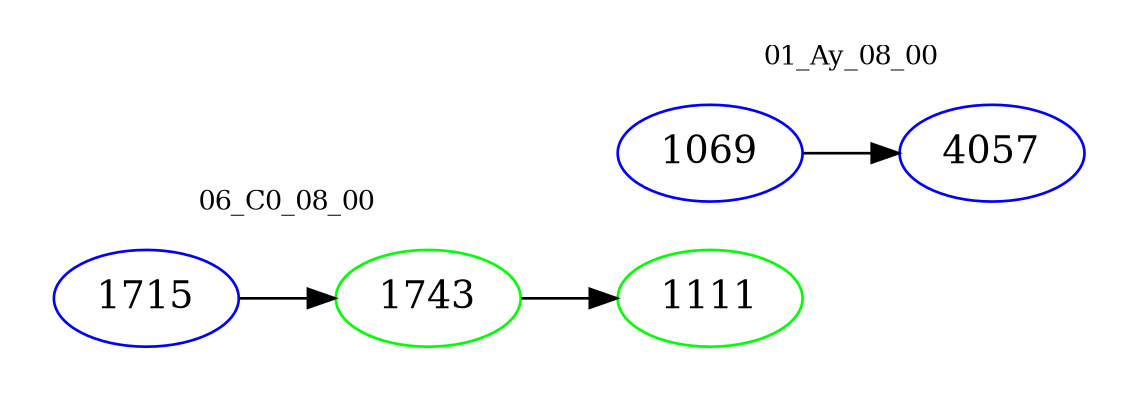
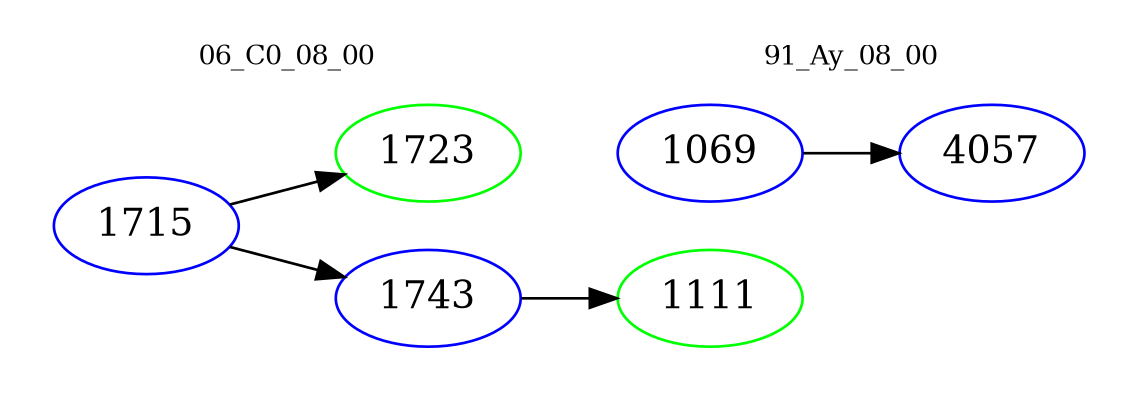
(851, 58) -> (851, 58)
none -> (428, 153)
(428, 298) -> (428, 298)
